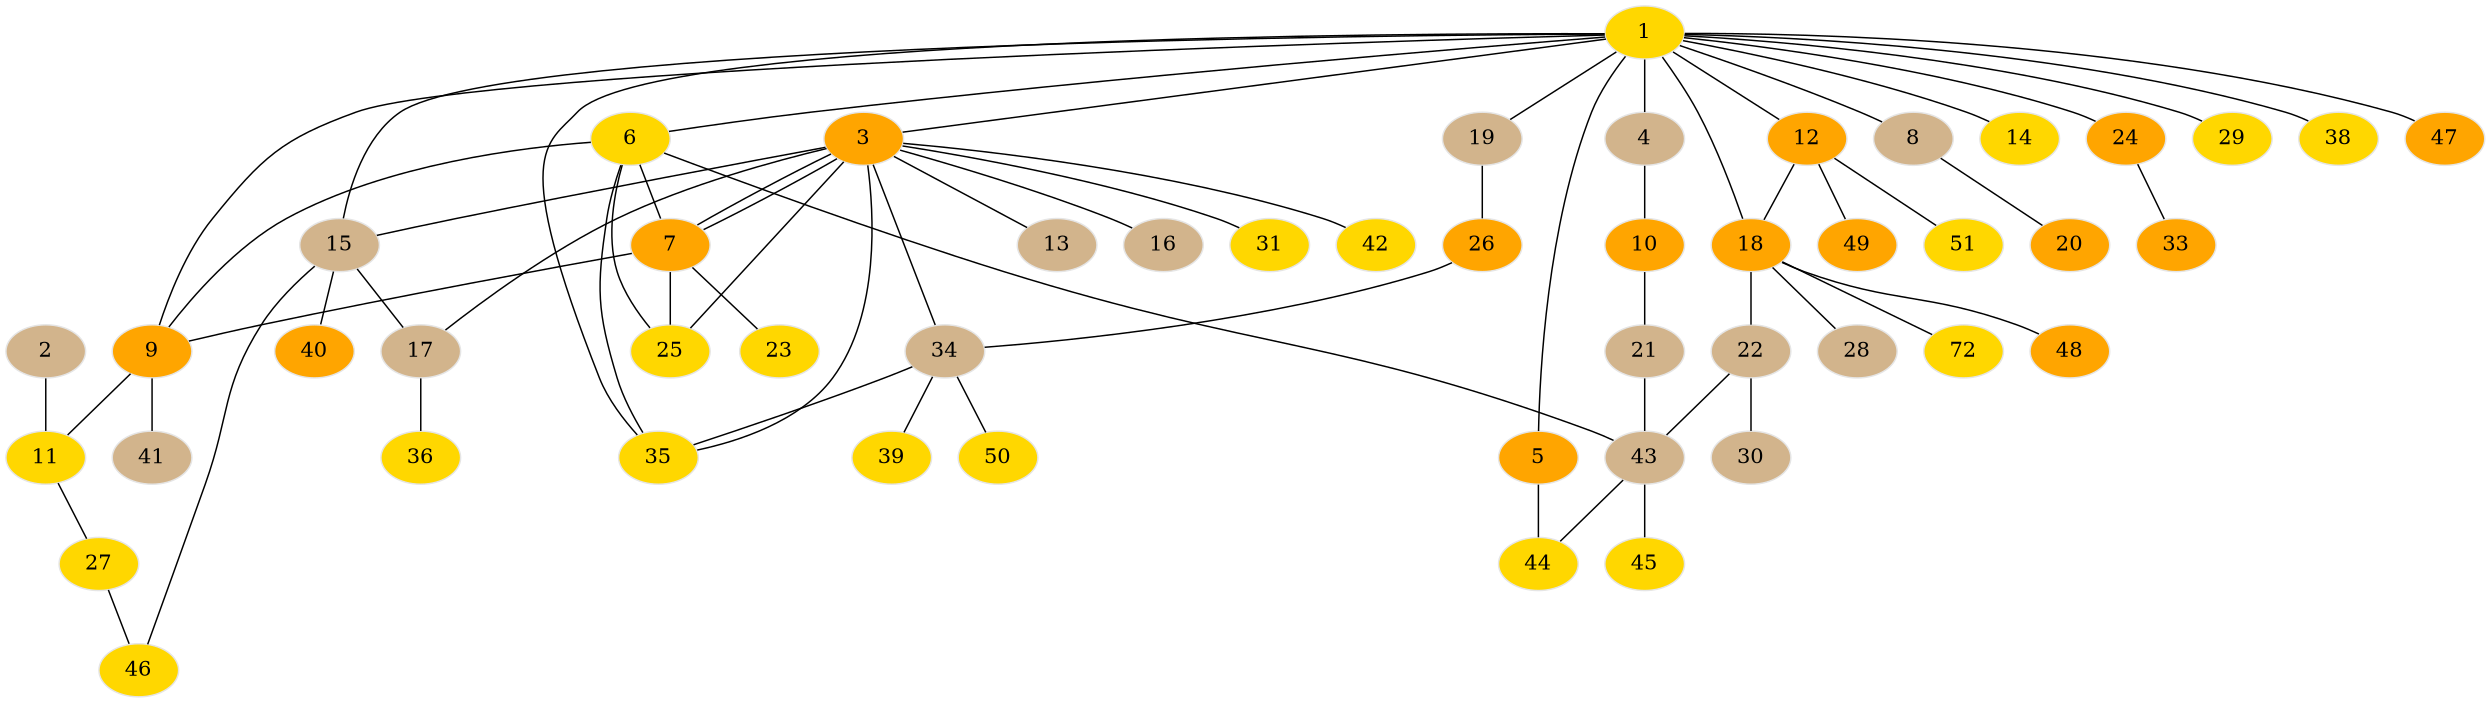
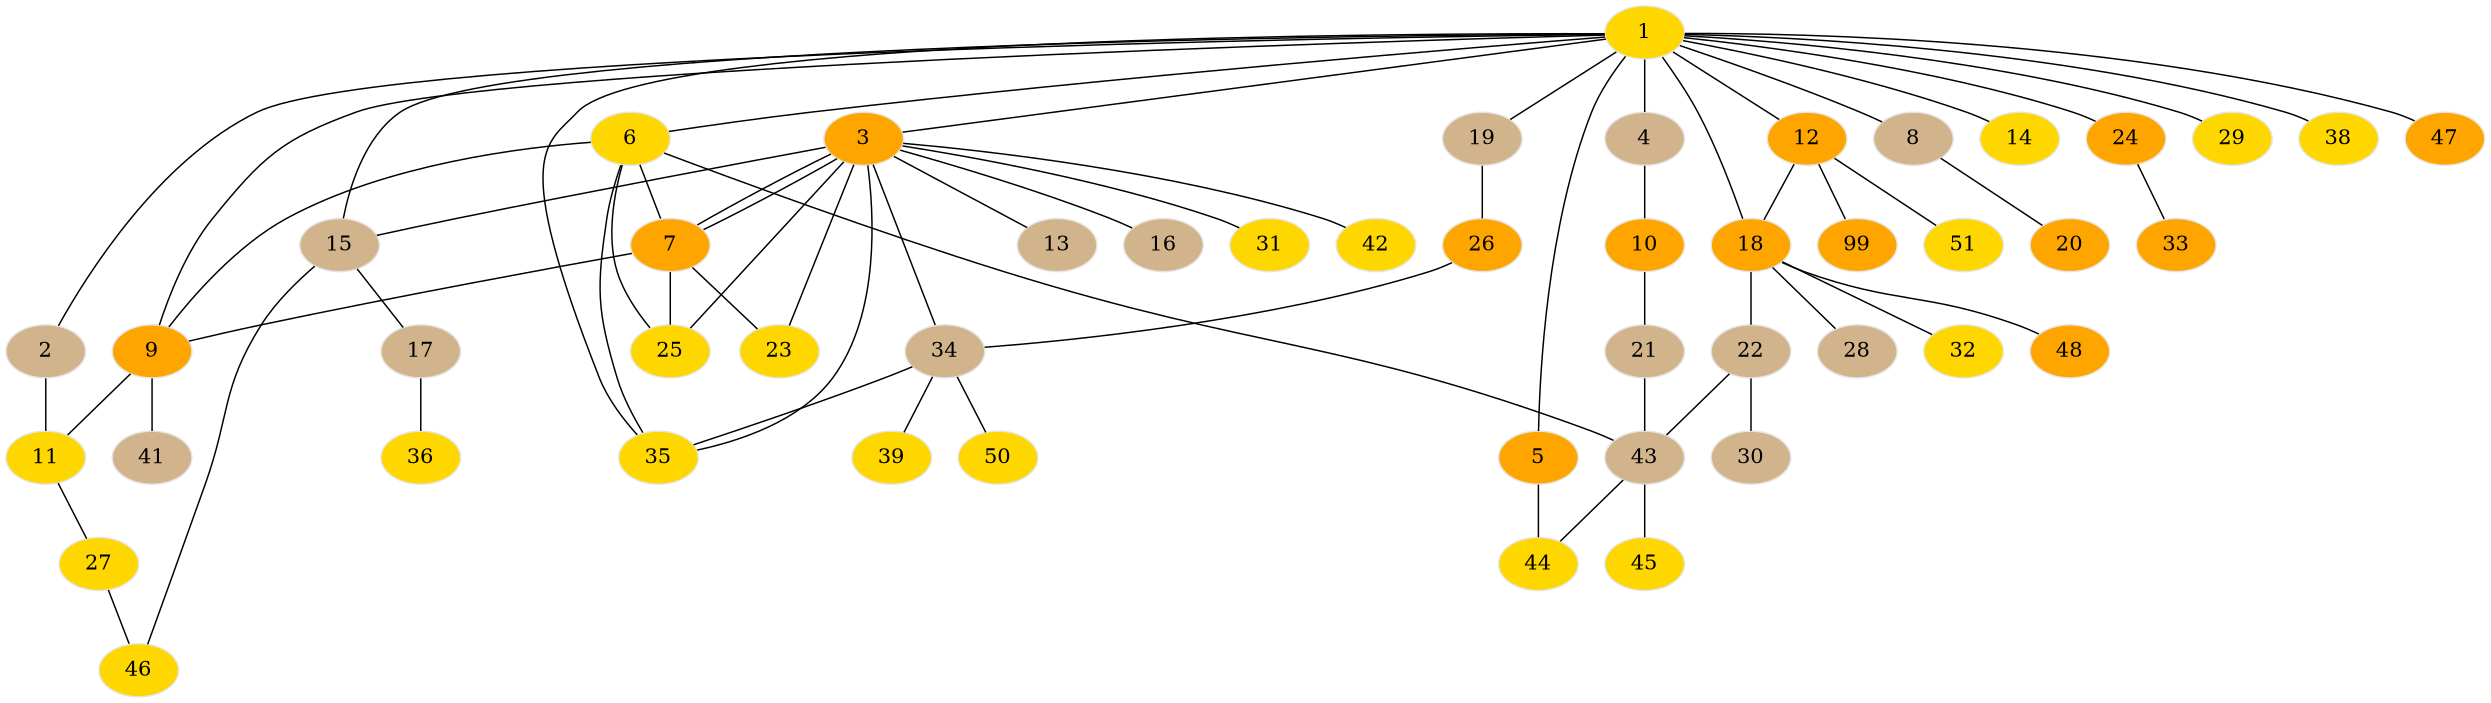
none -> (493, 75)
(624, 215) -> (822, 245)
(1857, 245) -> (1857, 245)
(314, 351) -> none
(1964, 351) -> (1964, 351)
